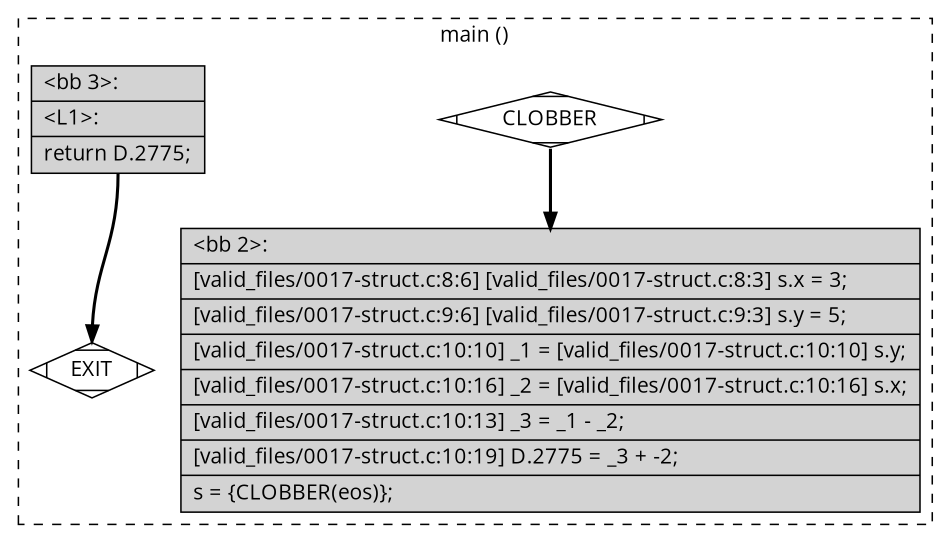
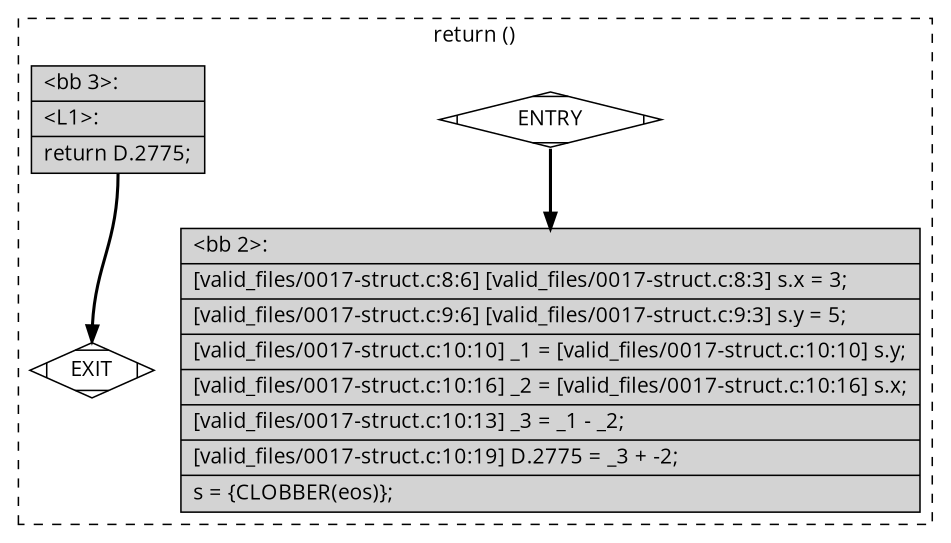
(475, 36) -> (475, 36)
(550, 120) -> (550, 120)
